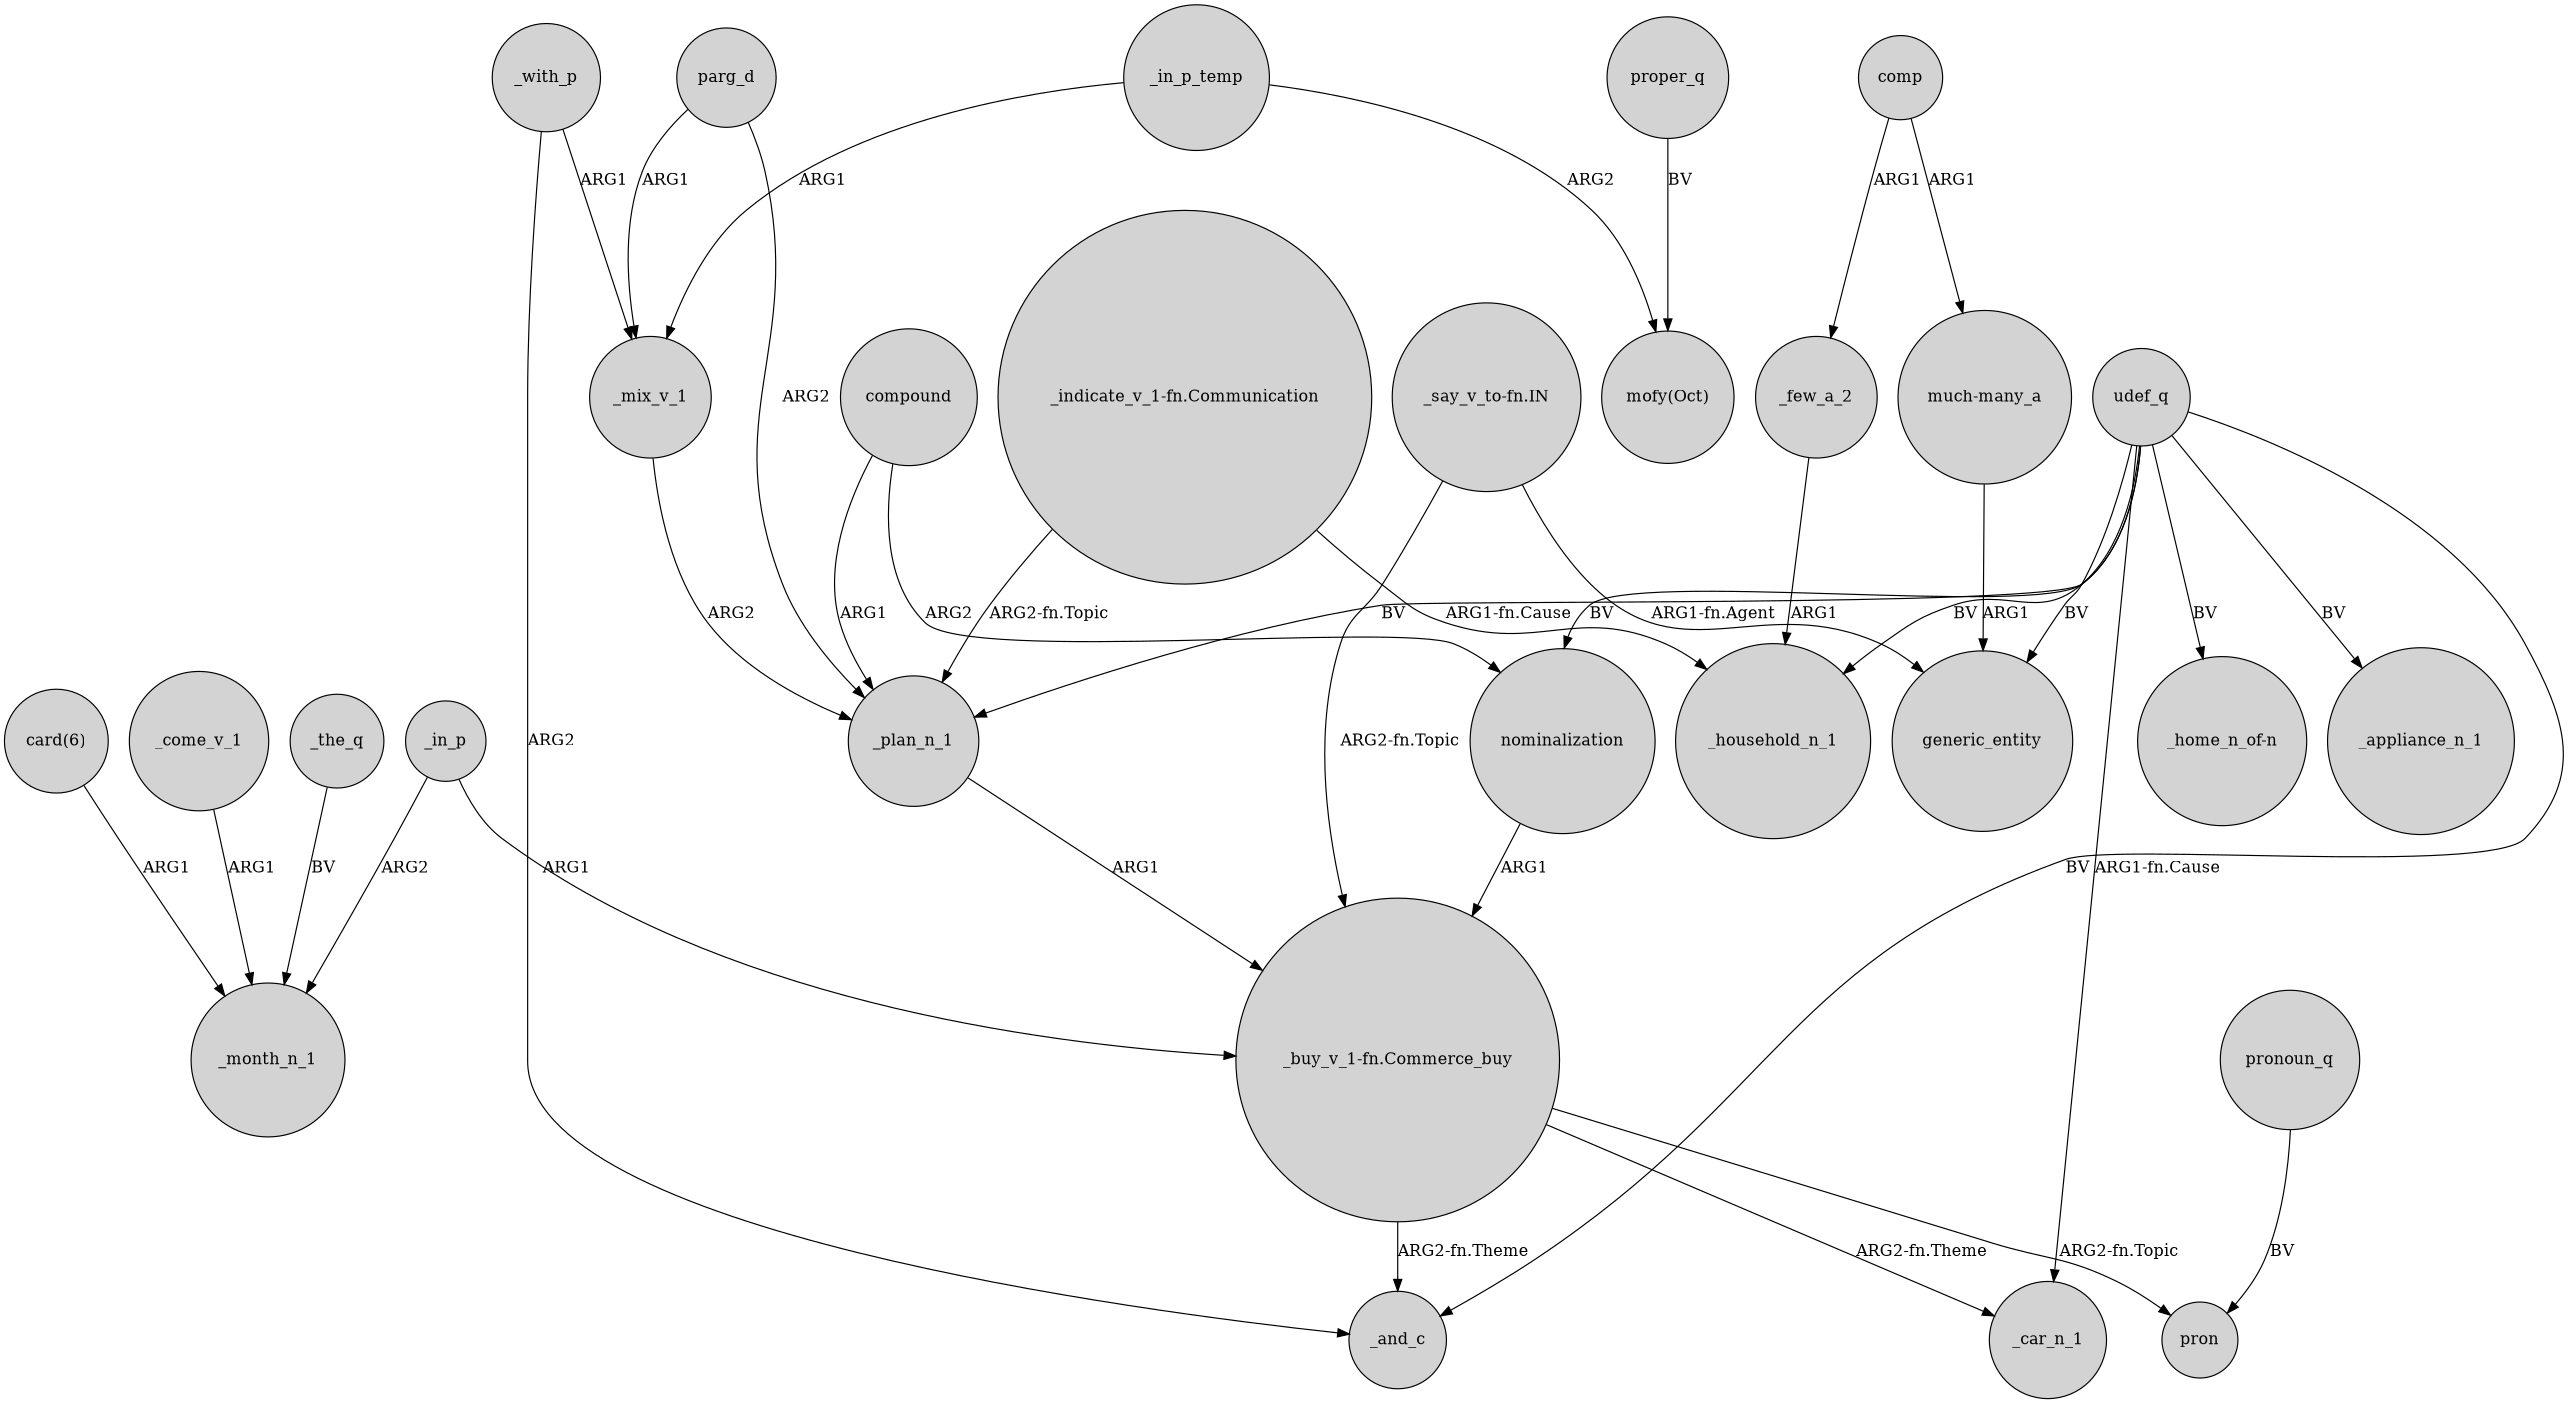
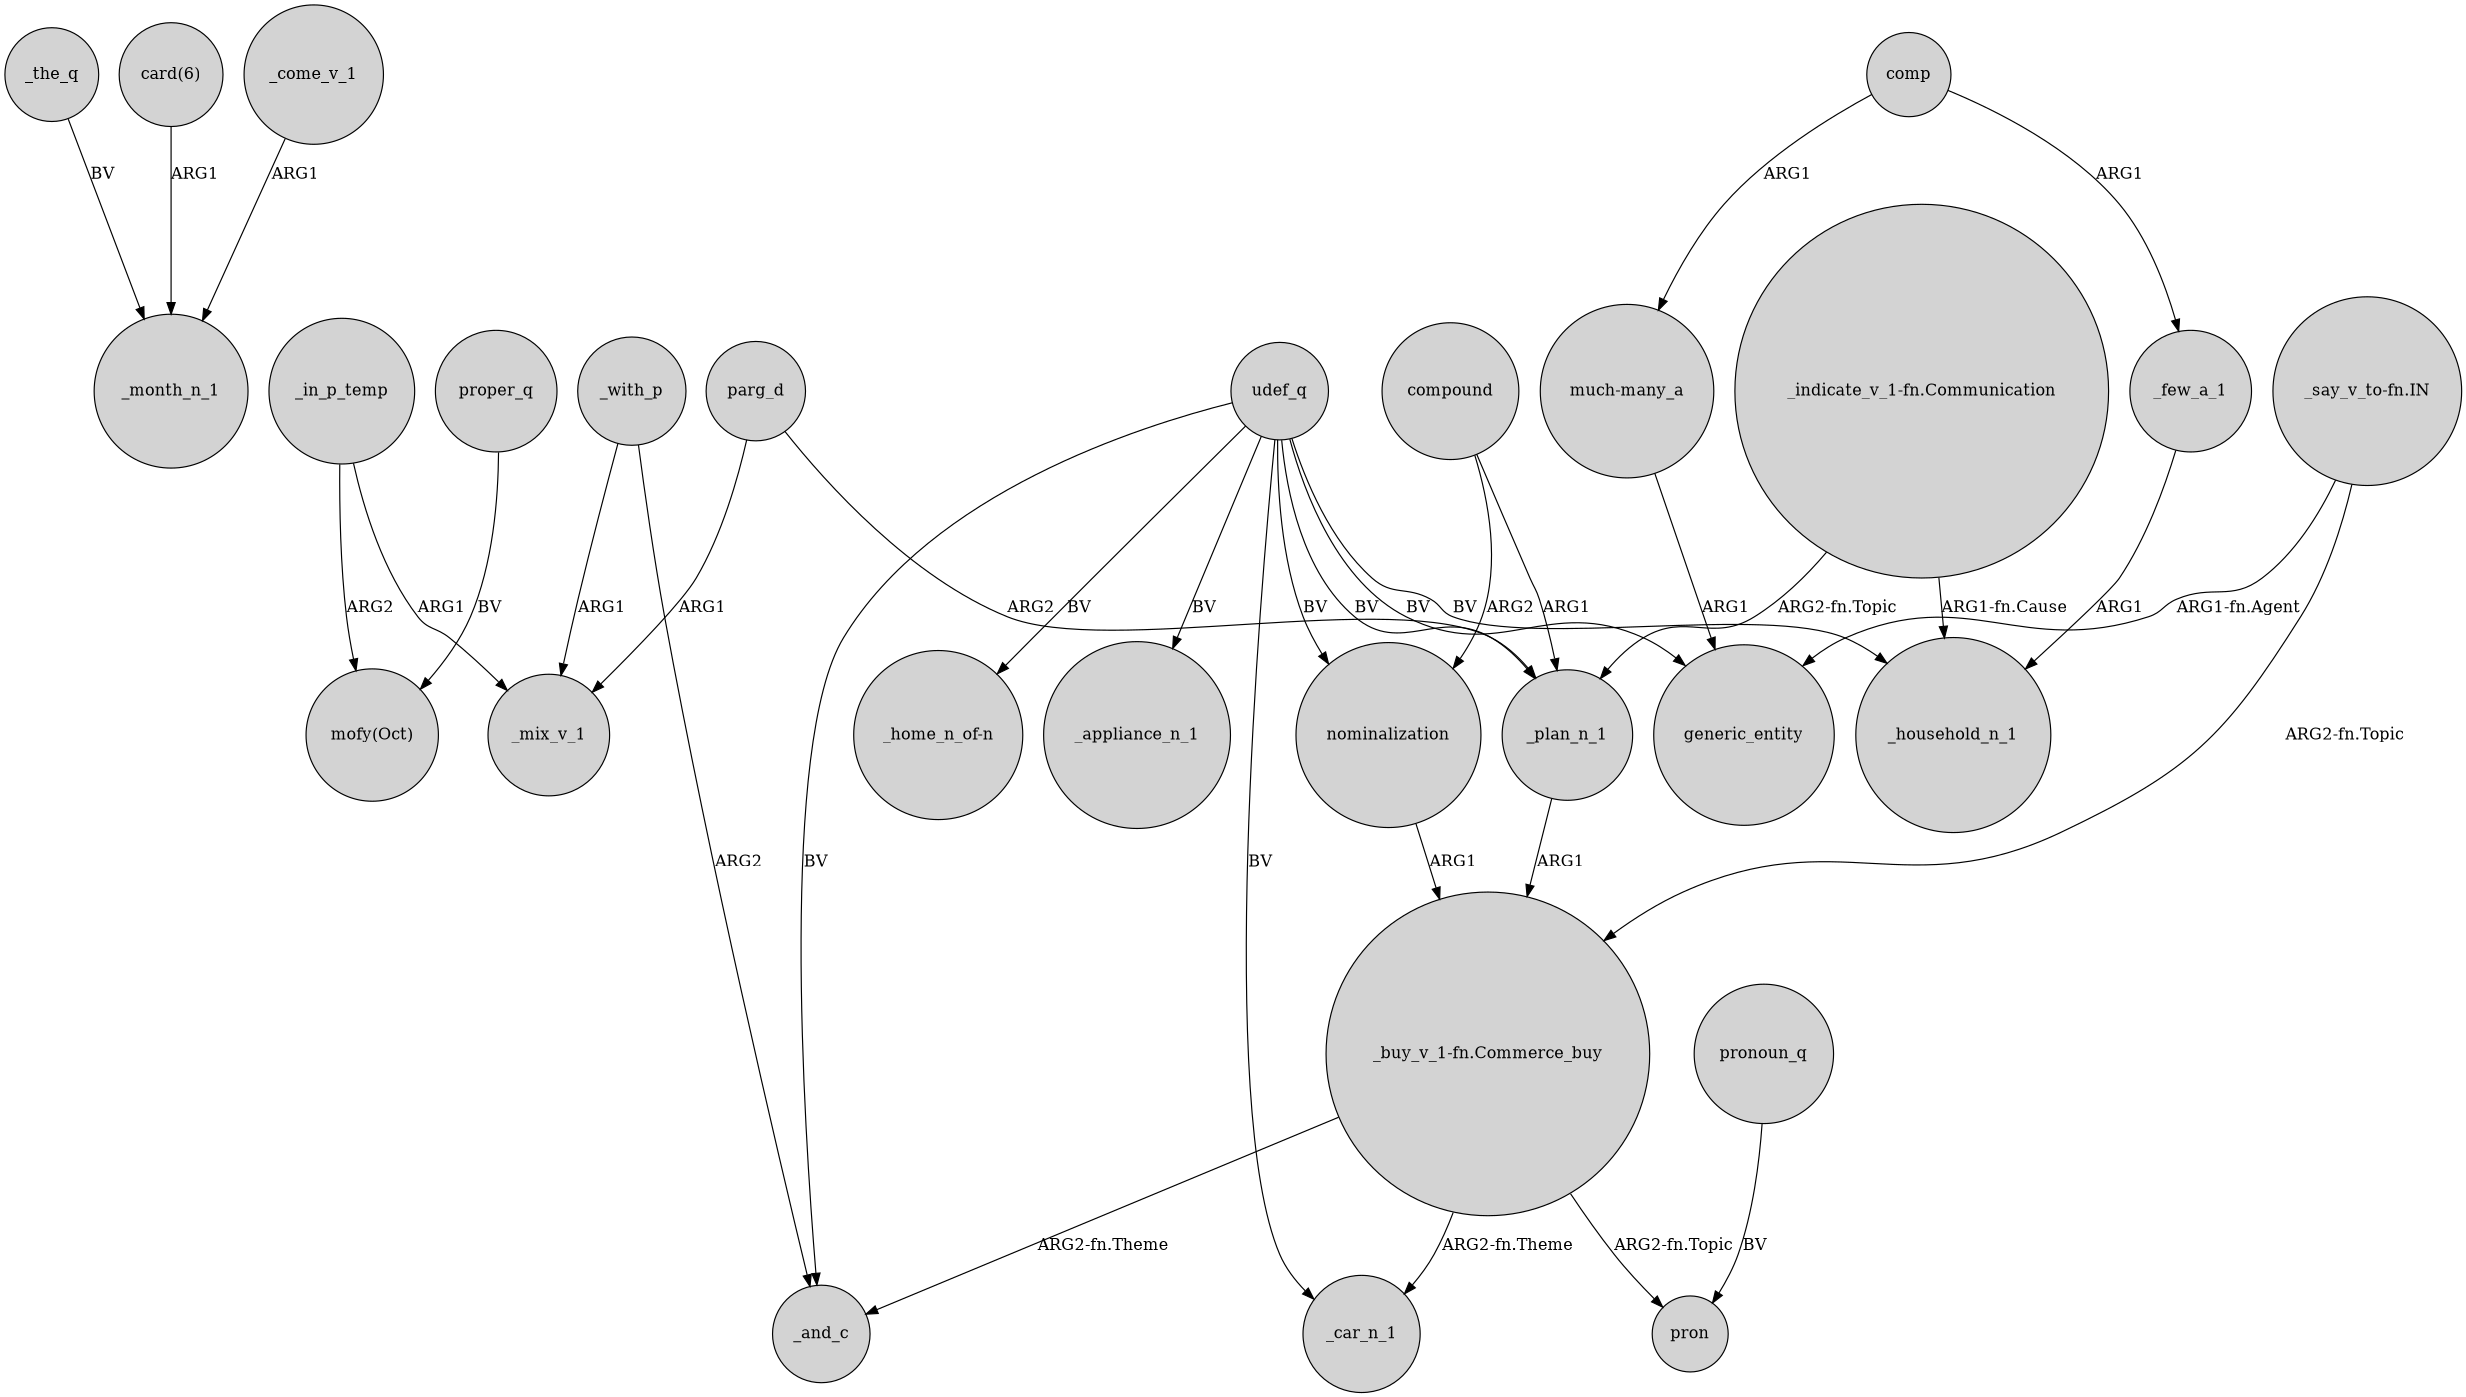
(1816, 397) -> (2191, 391)
(704, 618) -> none
(446, 741) -> none
(2158, 868) -> (1260, 862)
